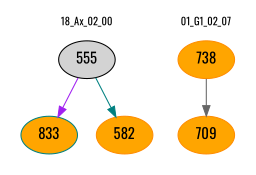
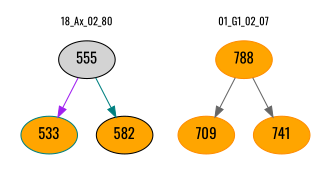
(87, 23) -> (87, 23)
(206, 60) -> (244, 60)
(49, 135) -> (49, 135)
(125, 135) -> (125, 135)
none -> (282, 135)
